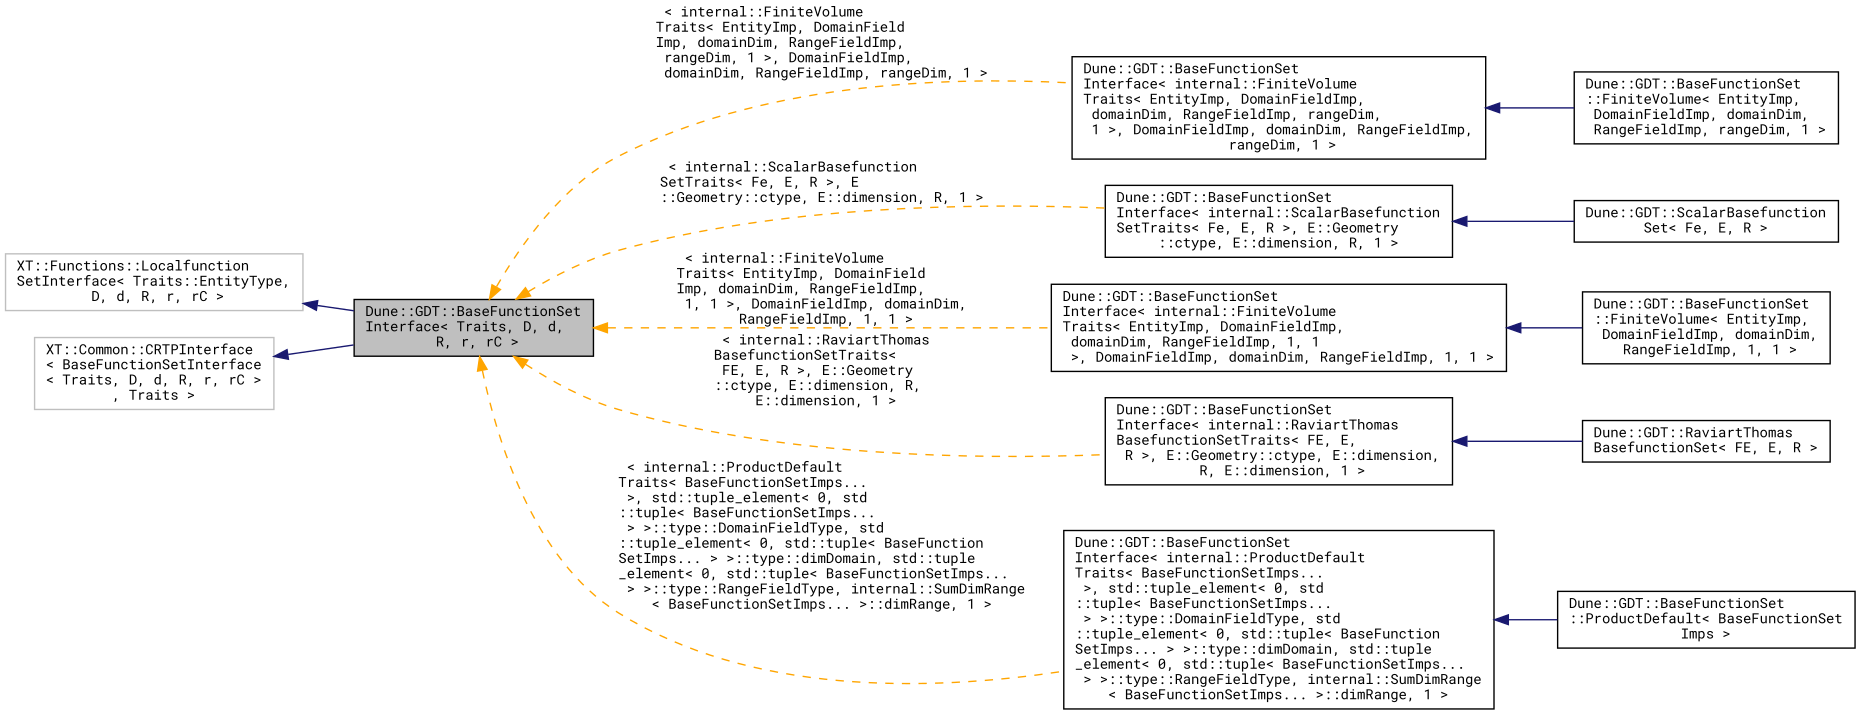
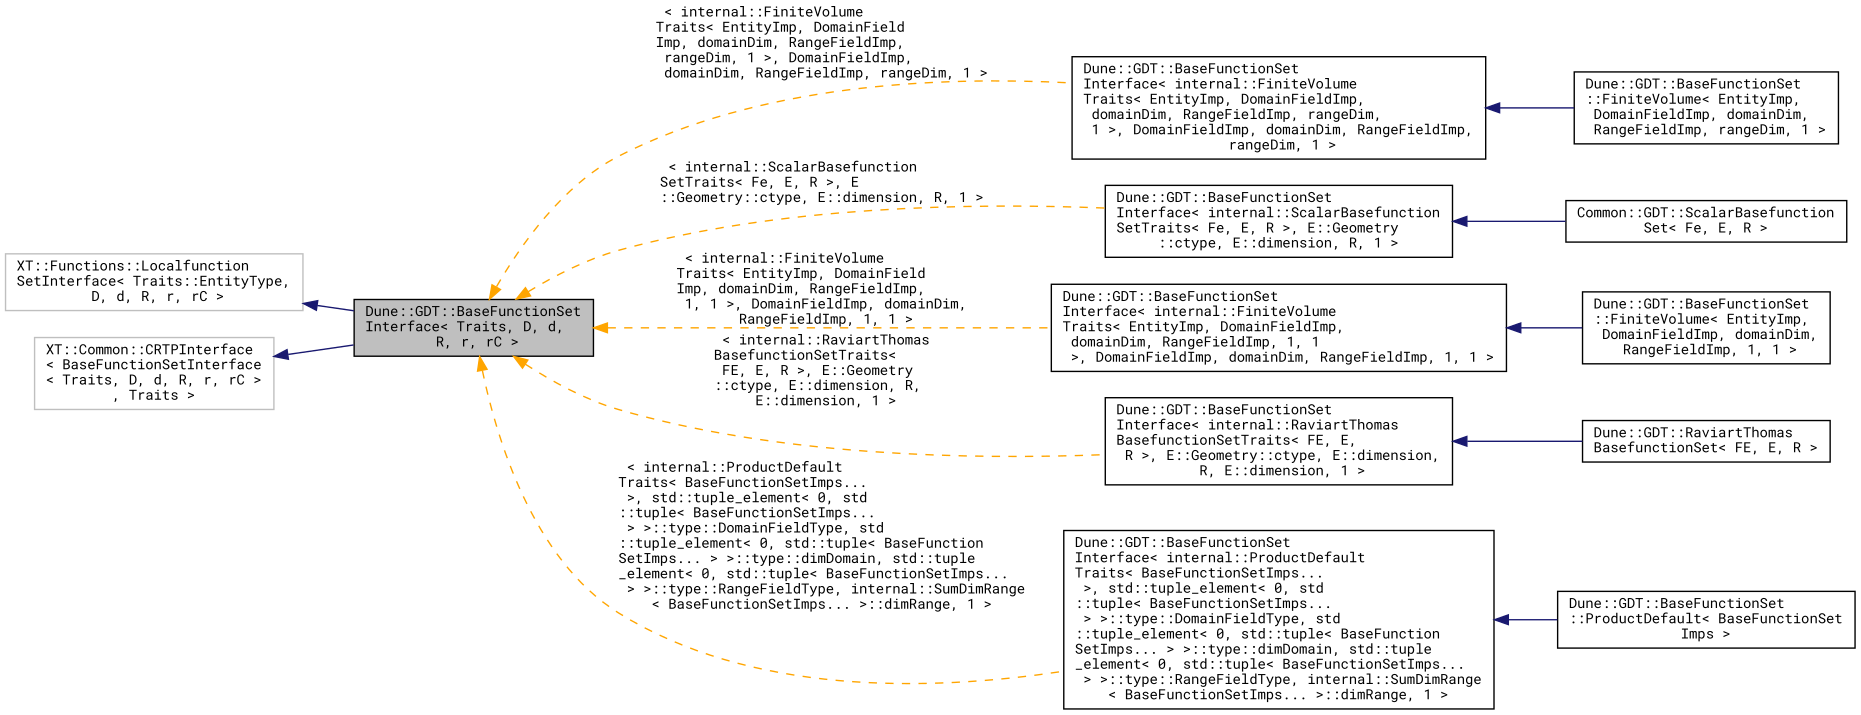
(1706, 221) -> (1706, 221)
